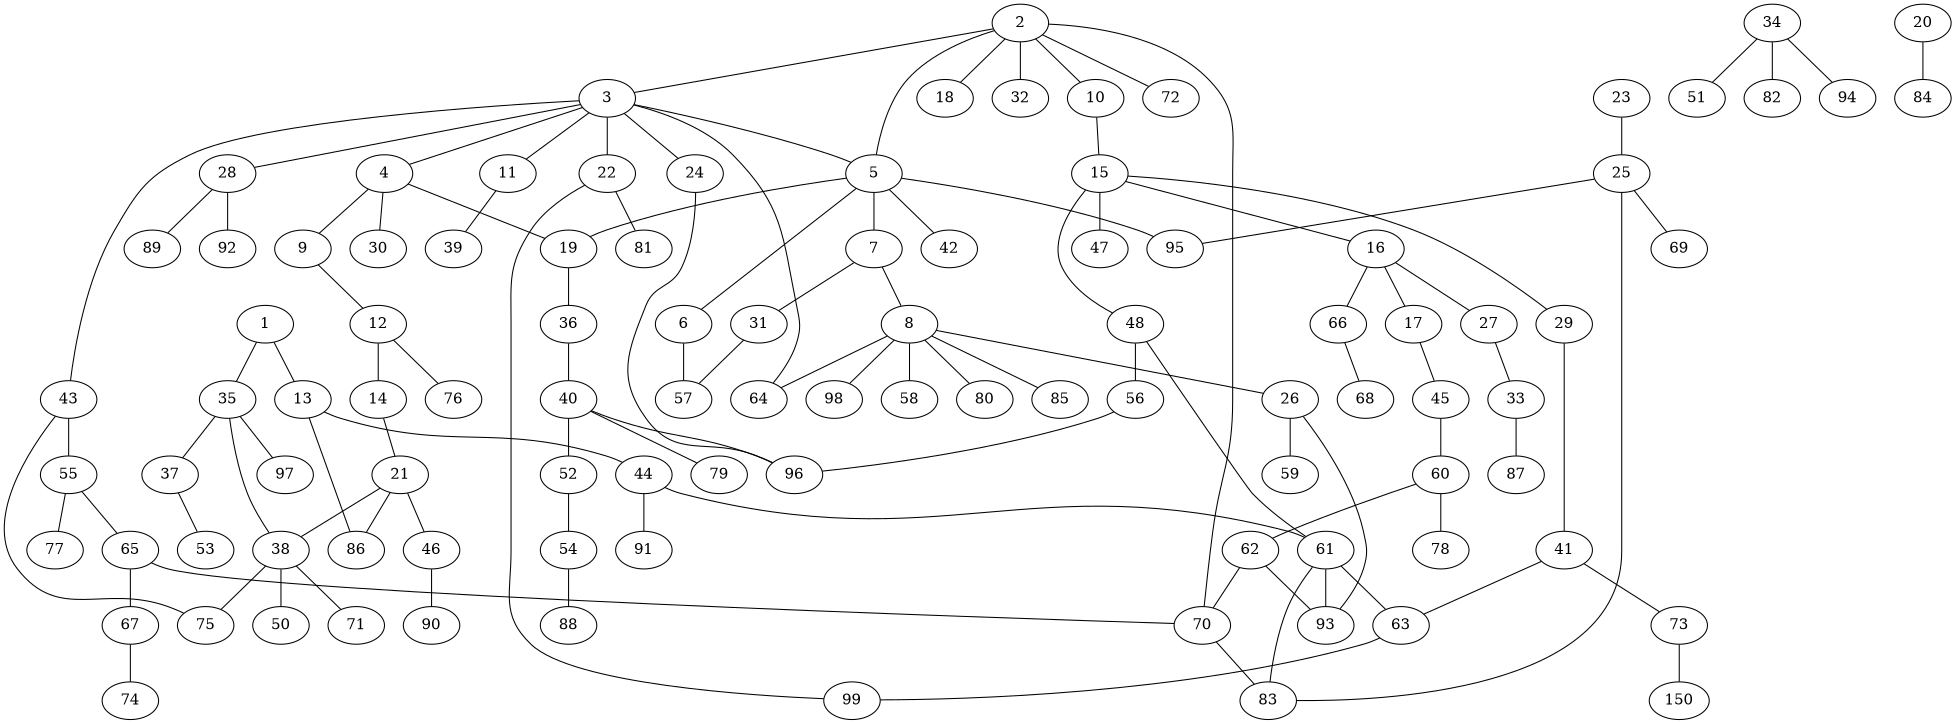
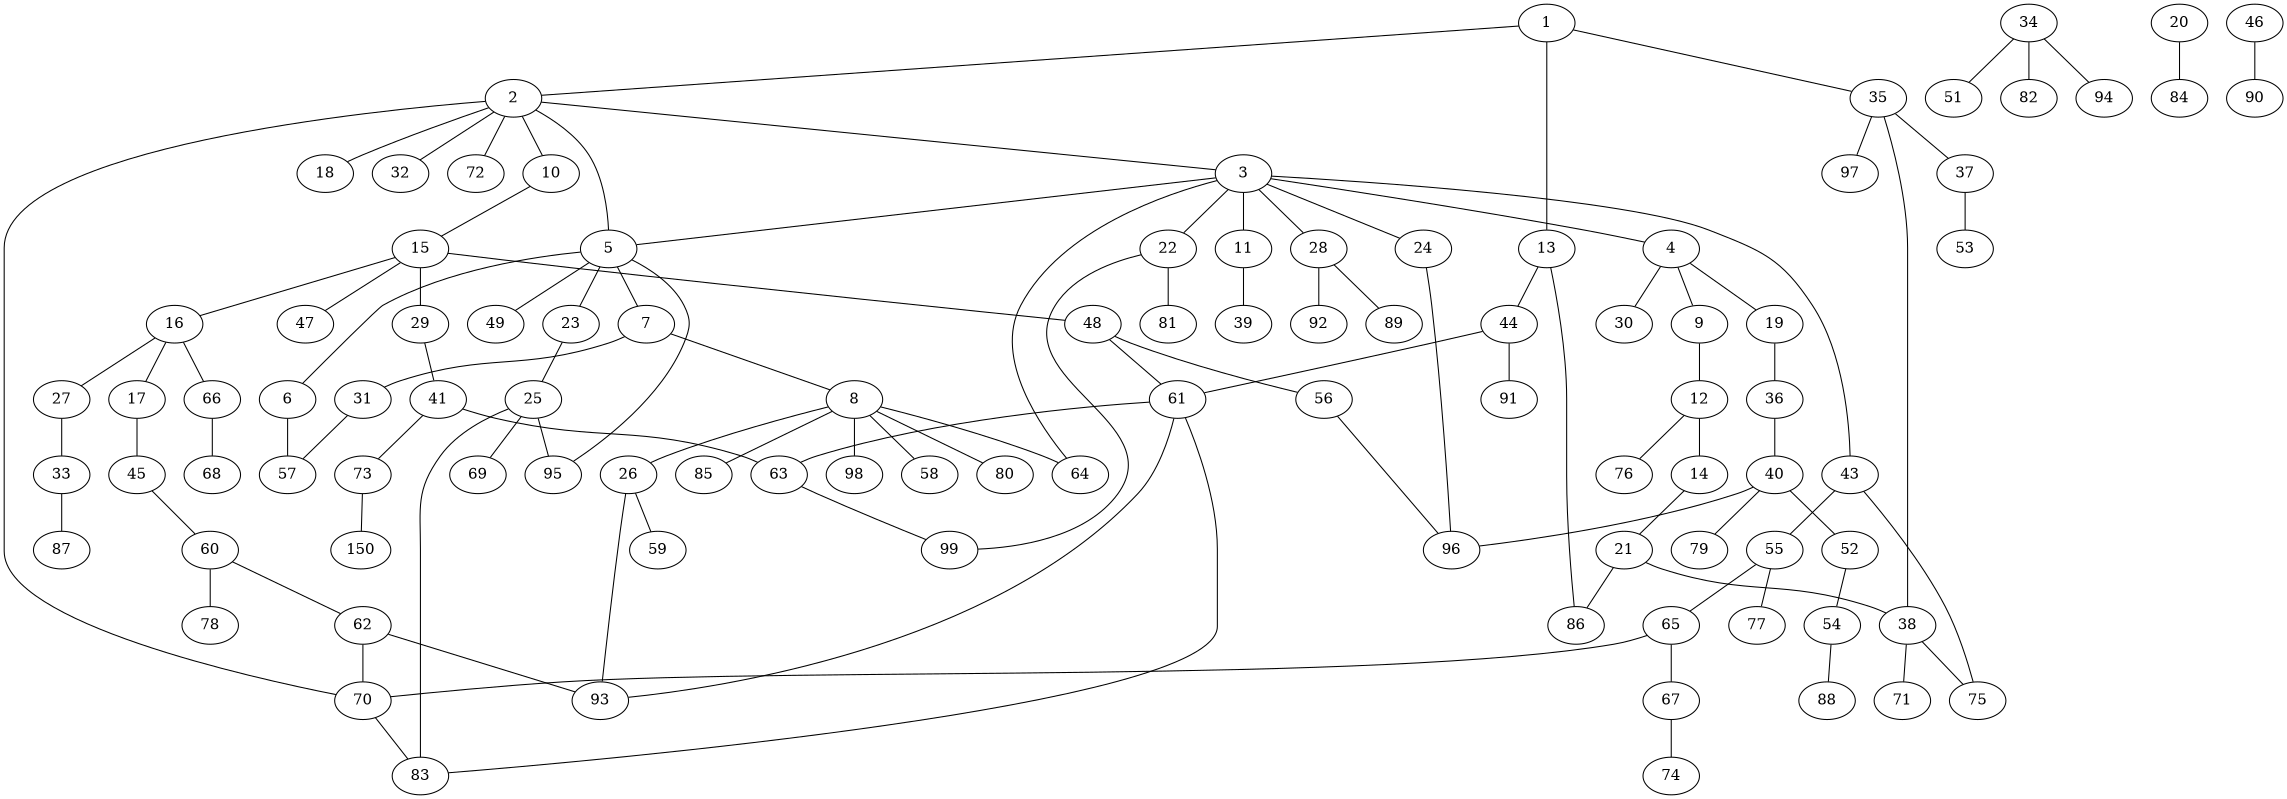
none -> (1030, 61)
(717, 201) -> (590, 287)
(949, 249) -> (496, 324)
(416, 513) -> none
(281, 625) -> none
